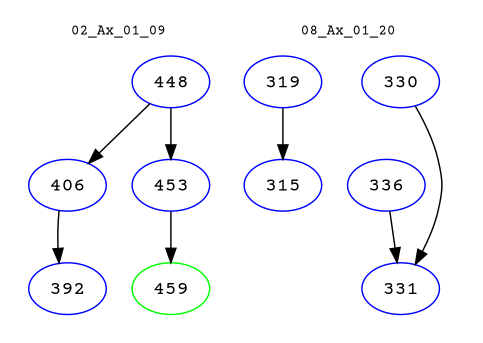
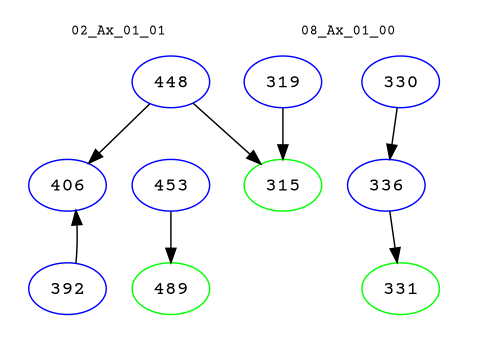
(119, 31) -> (119, 31)
(349, 31) -> (349, 31)
(171, 127) -> (212, 120)
(441, 178) -> (395, 126)
(283, 185) -> (283, 185)
(58, 230) -> (77, 244)
(171, 289) -> (171, 289)
(401, 289) -> (401, 289)
